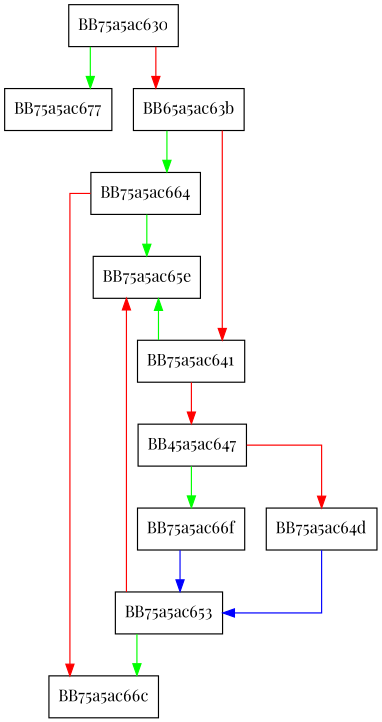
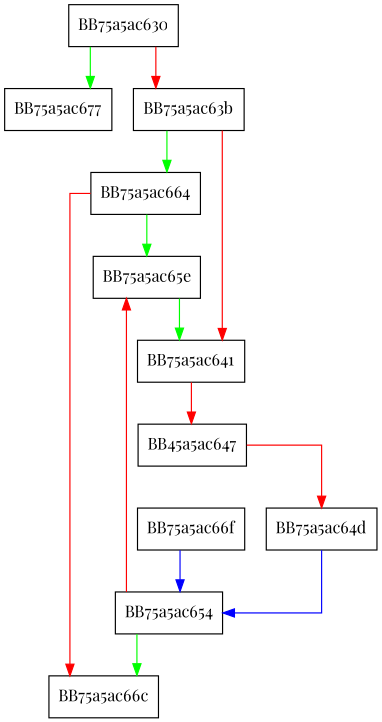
(189, 110) -> (189, 110)
(158, 325) -> (179, 313)
(191, 481) -> none
(169, 613) -> (169, 613)
